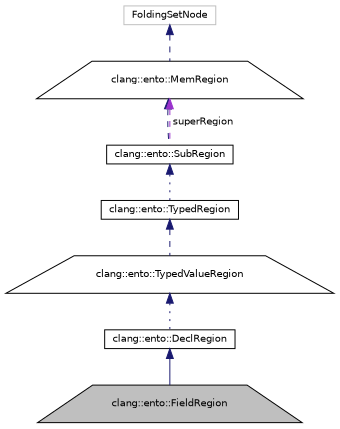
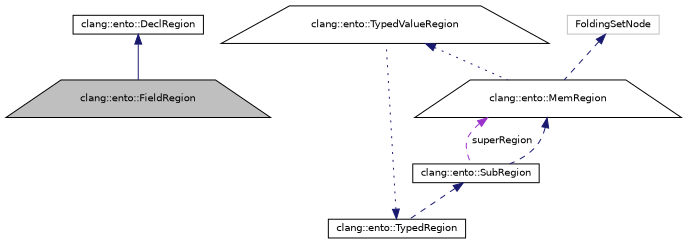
(170, 187) -> (432, 204)
(170, 242) -> (391, 126)
(170, 316) -> (471, 64)
